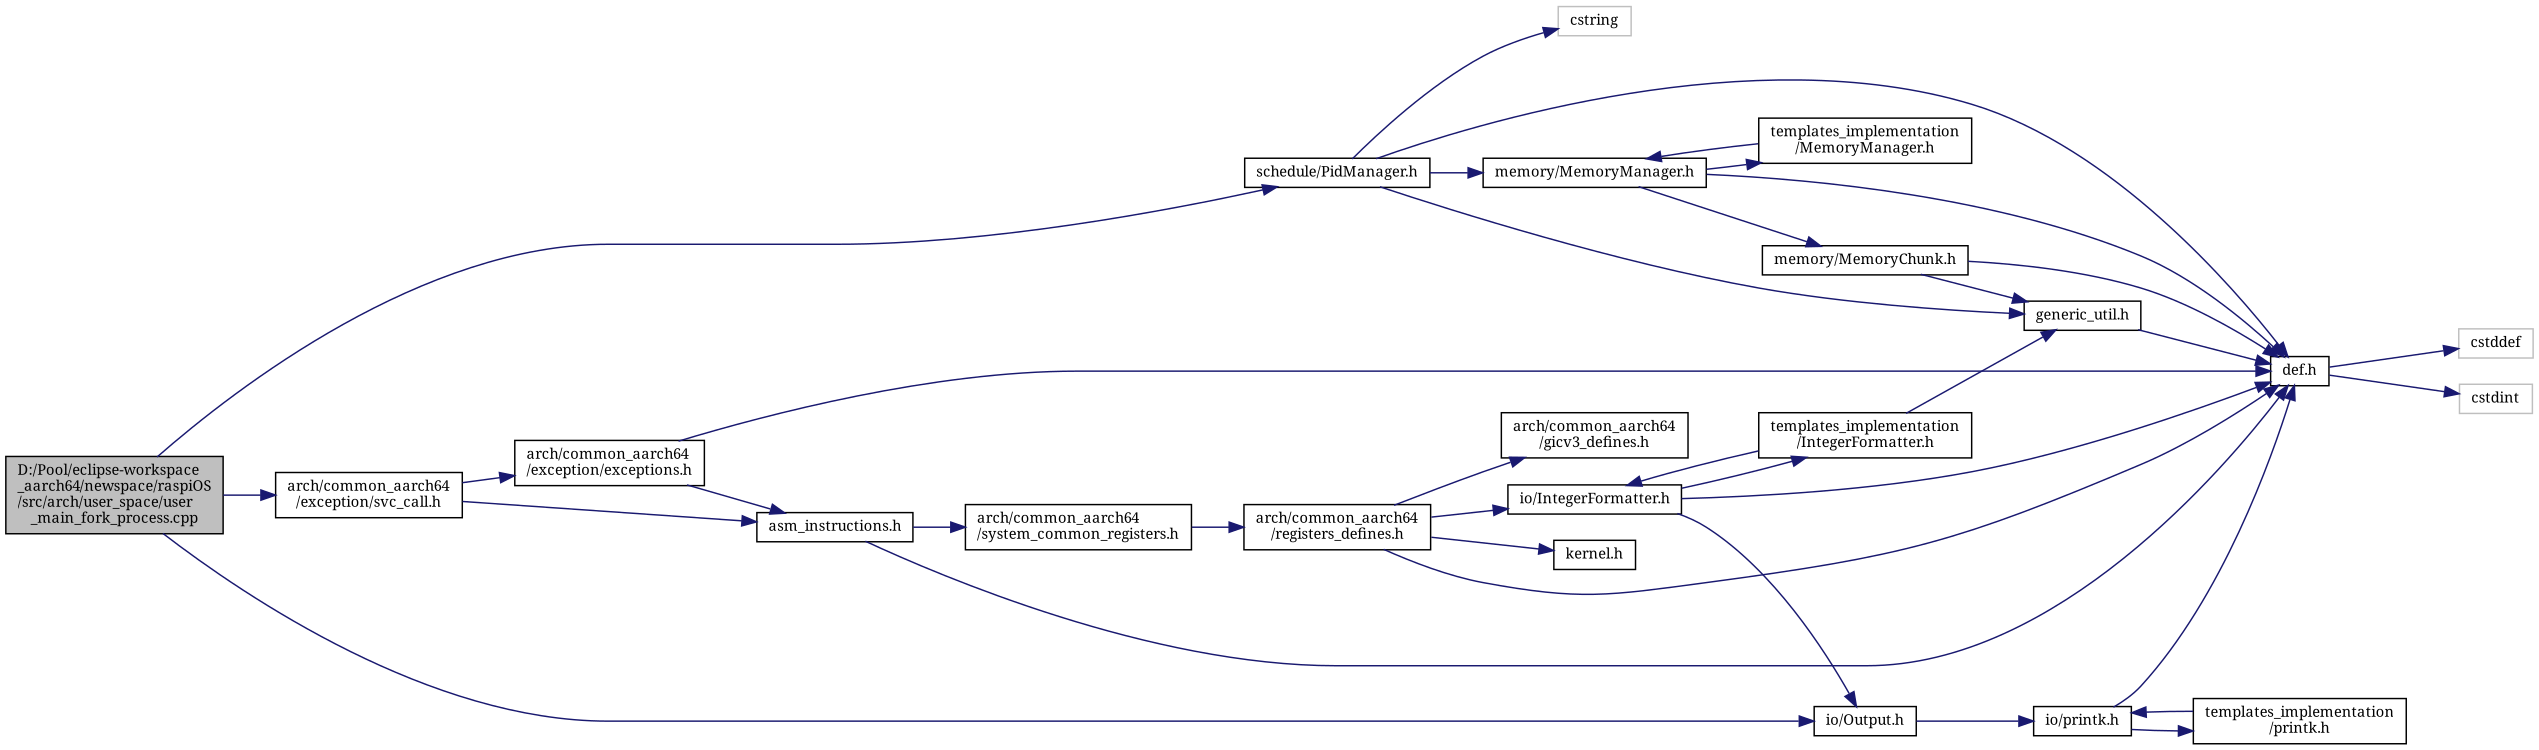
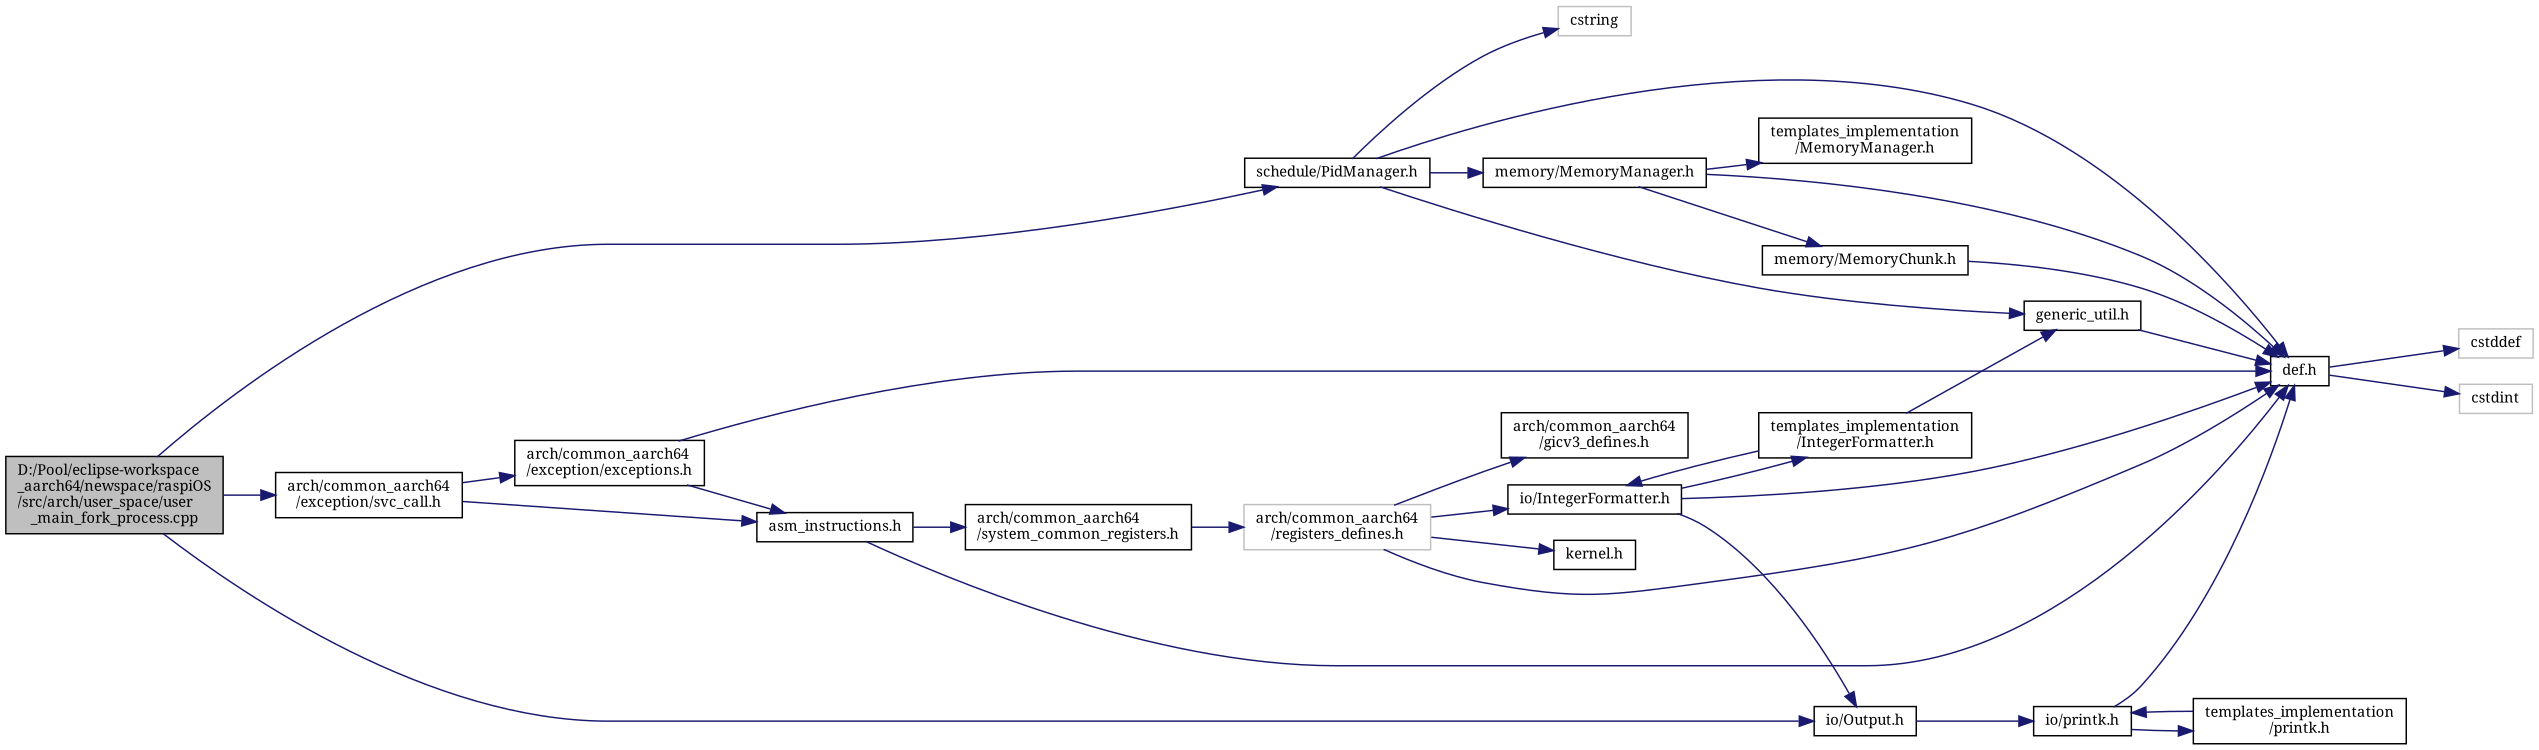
(1710, 149) -> none
(1967, 286) -> none
(1337, 527) -> (1337, 527)
